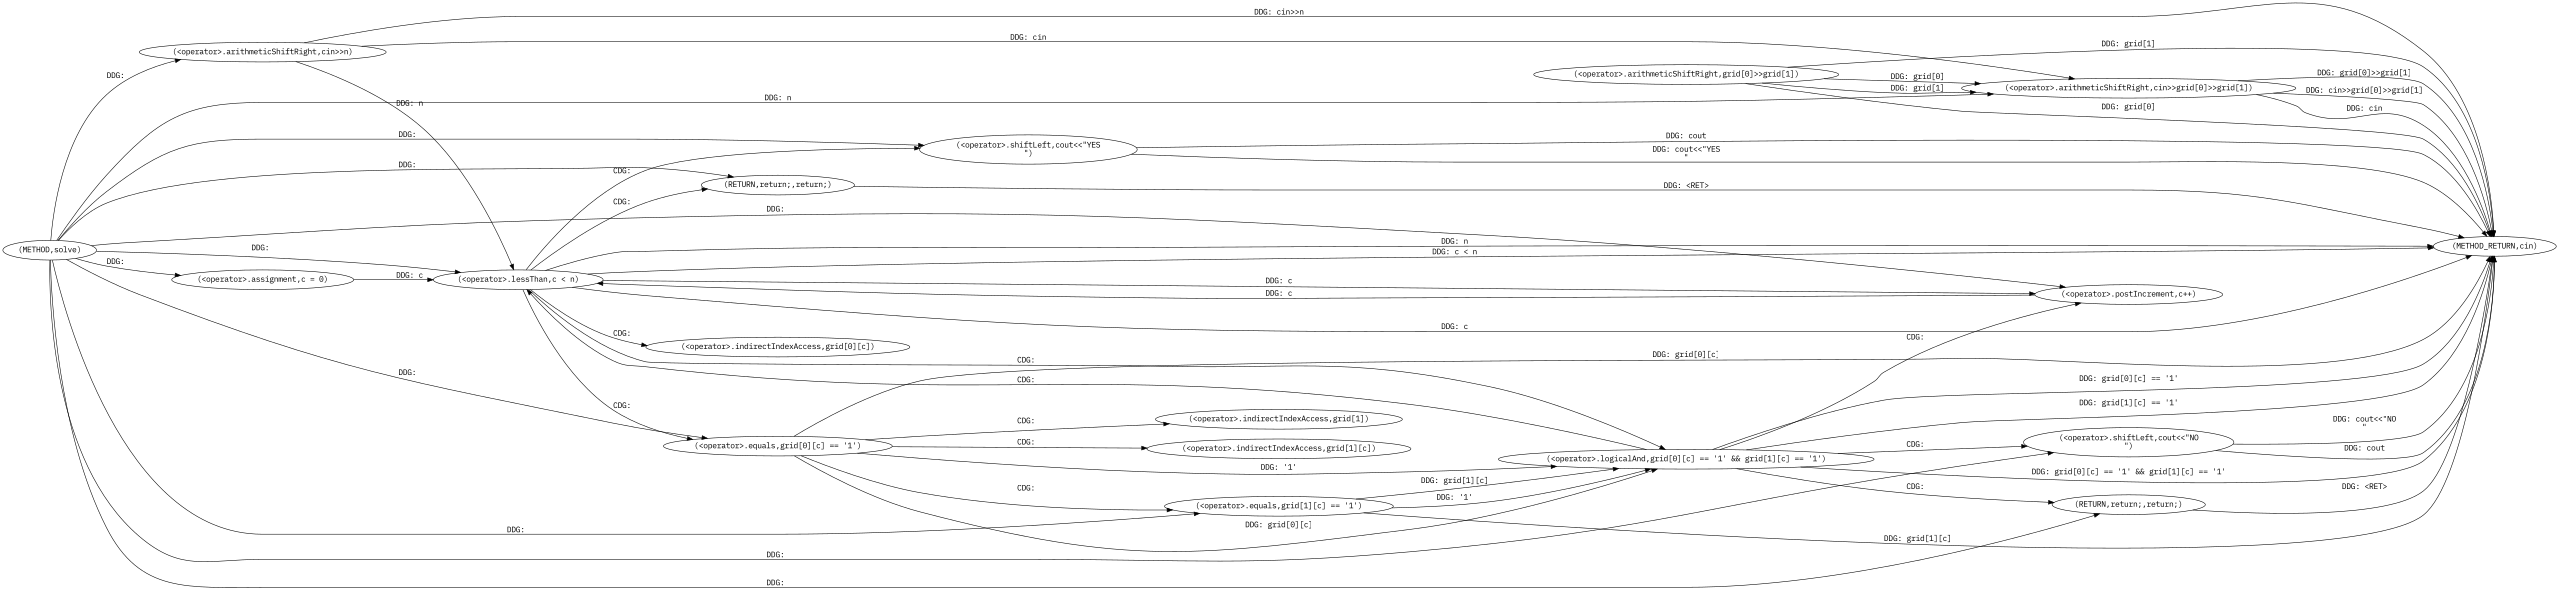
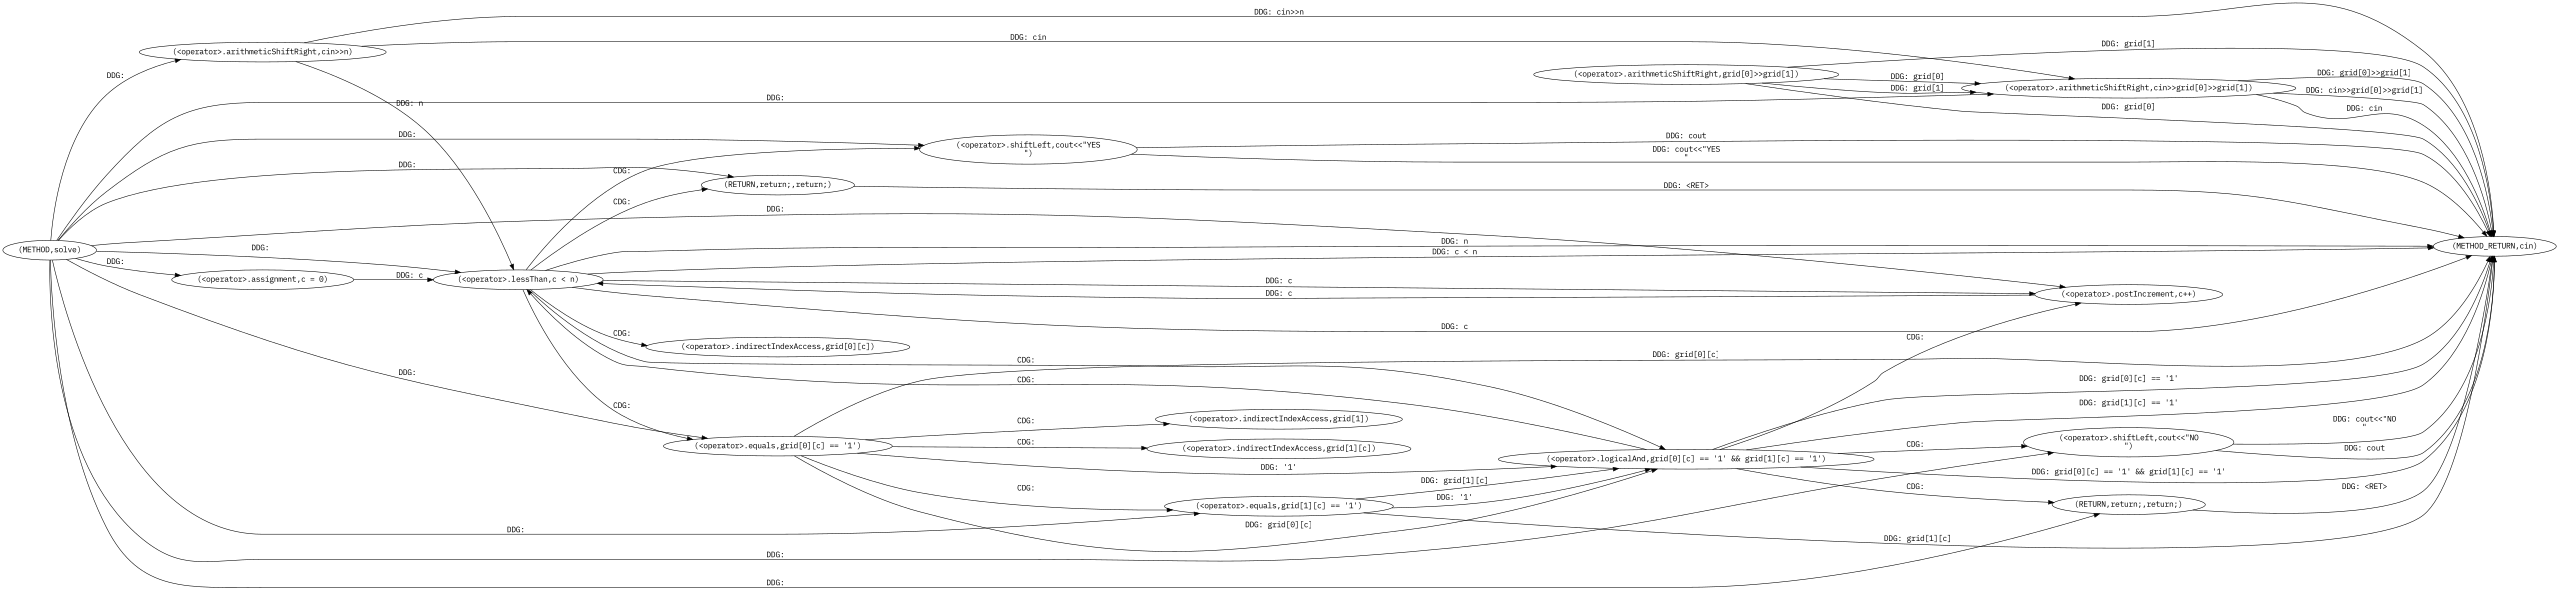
(778, 98) -> (778, 98)
